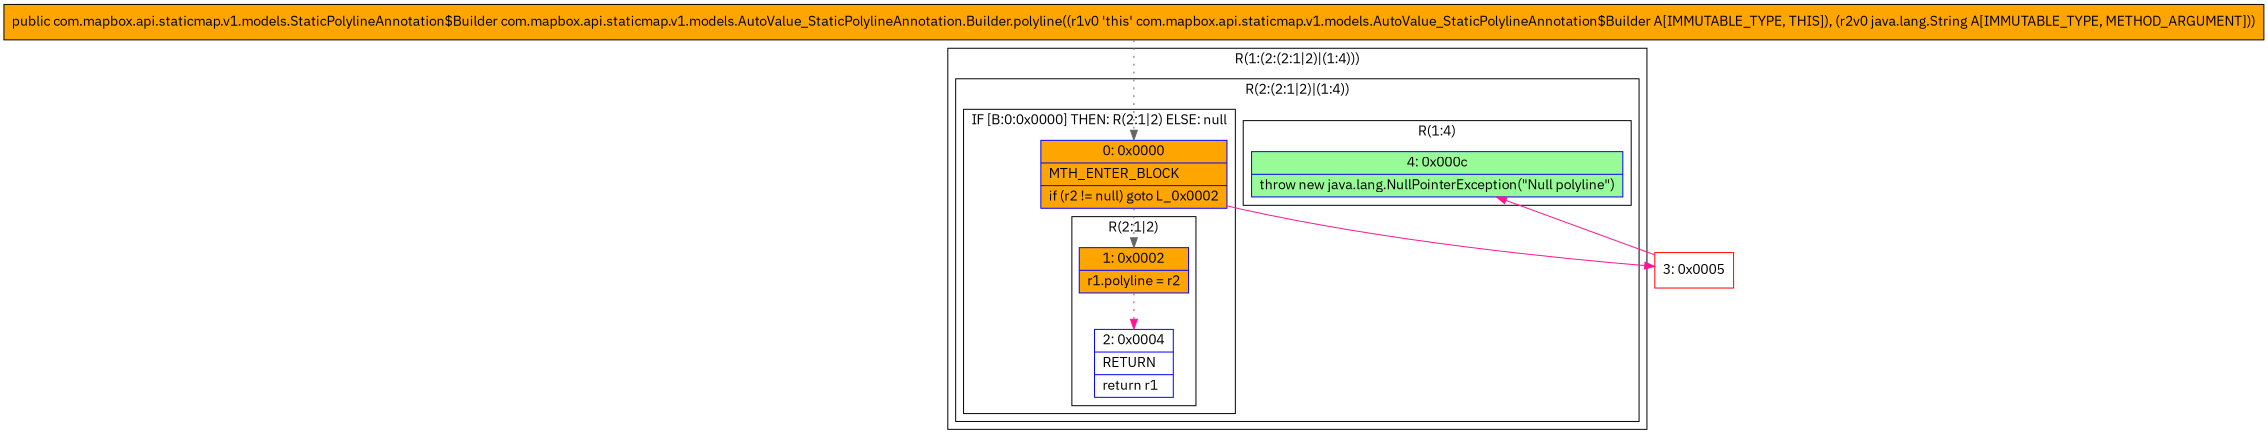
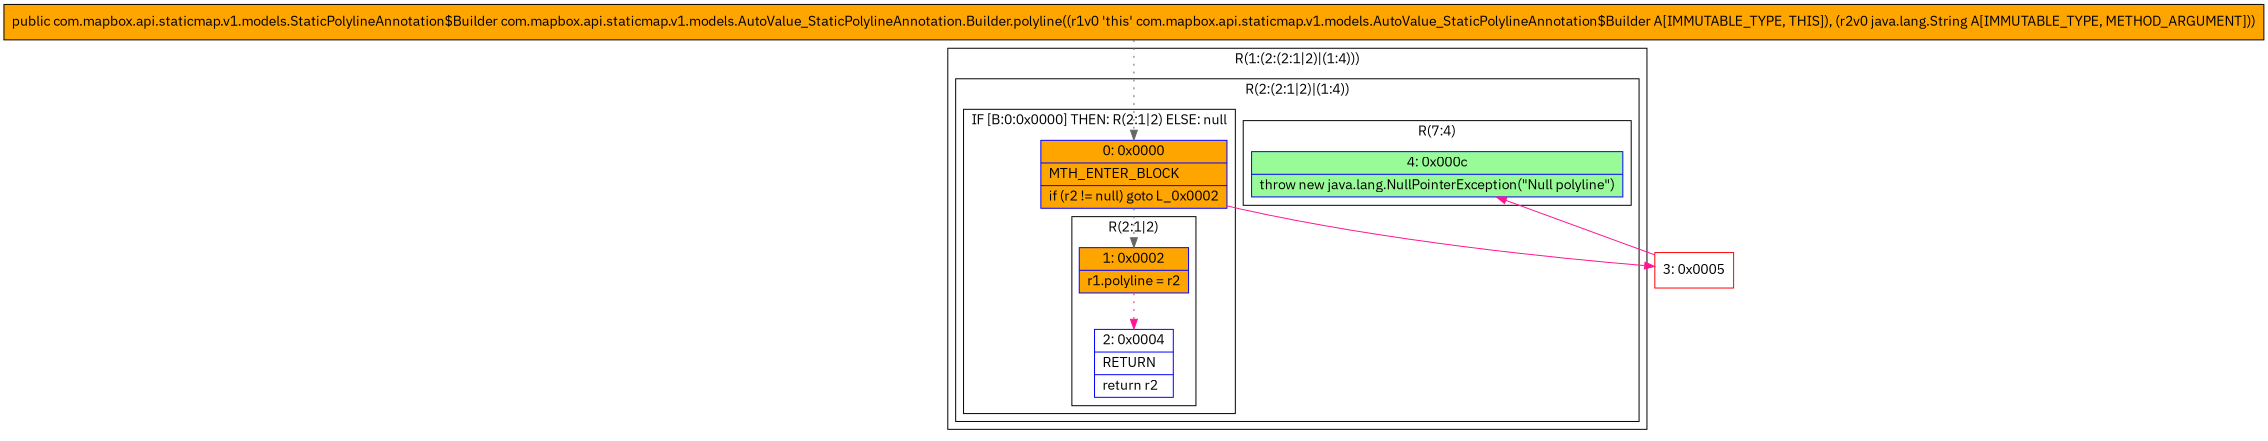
(1437, 132) -> (1437, 132)
(1130, 386) -> (1130, 386)
